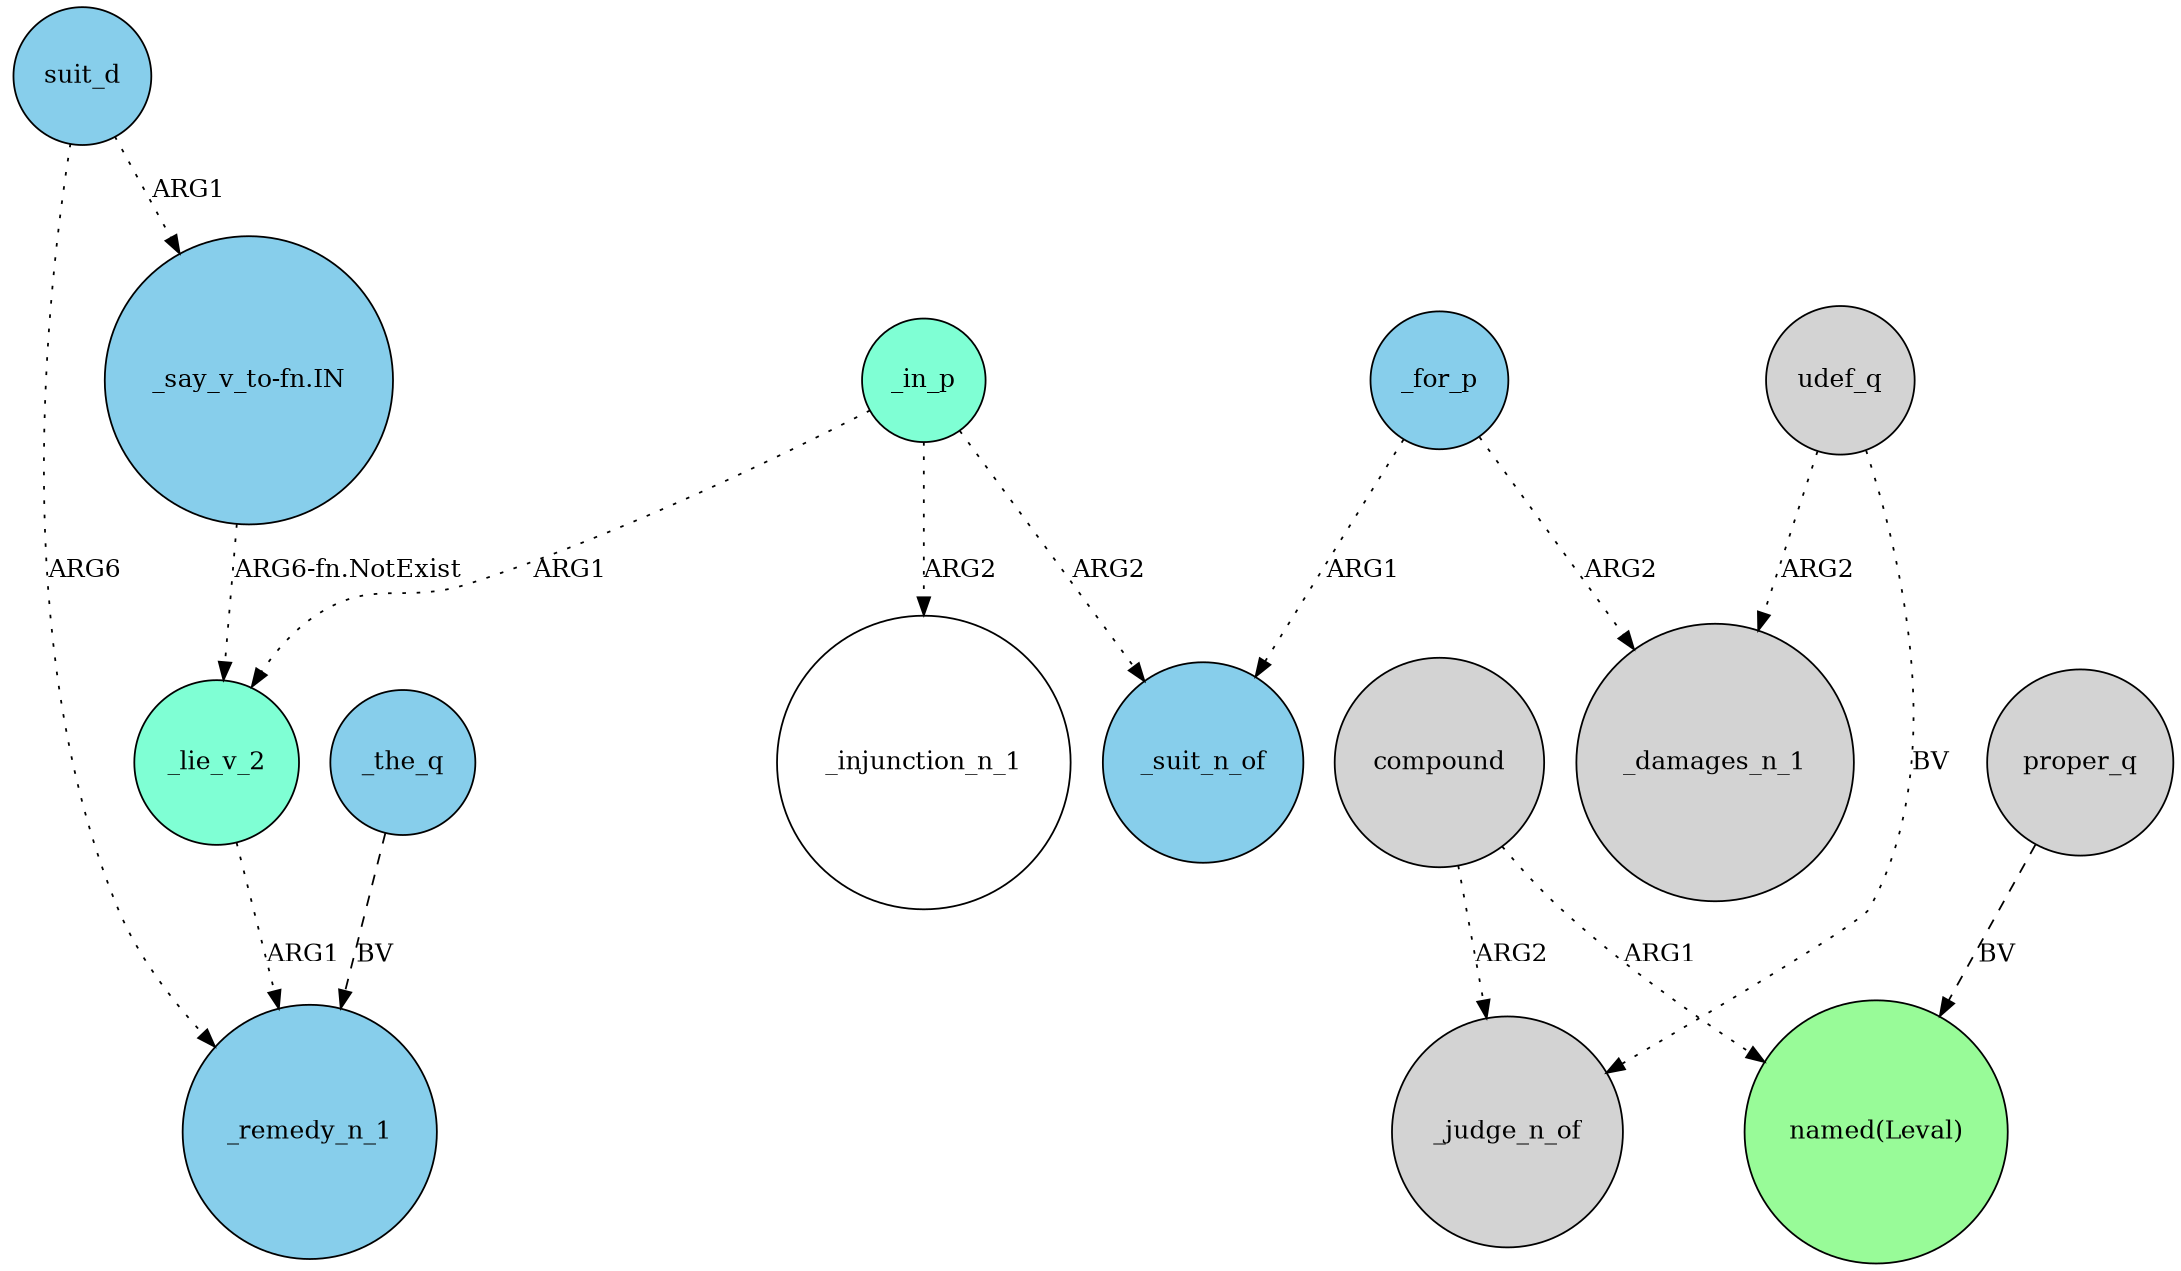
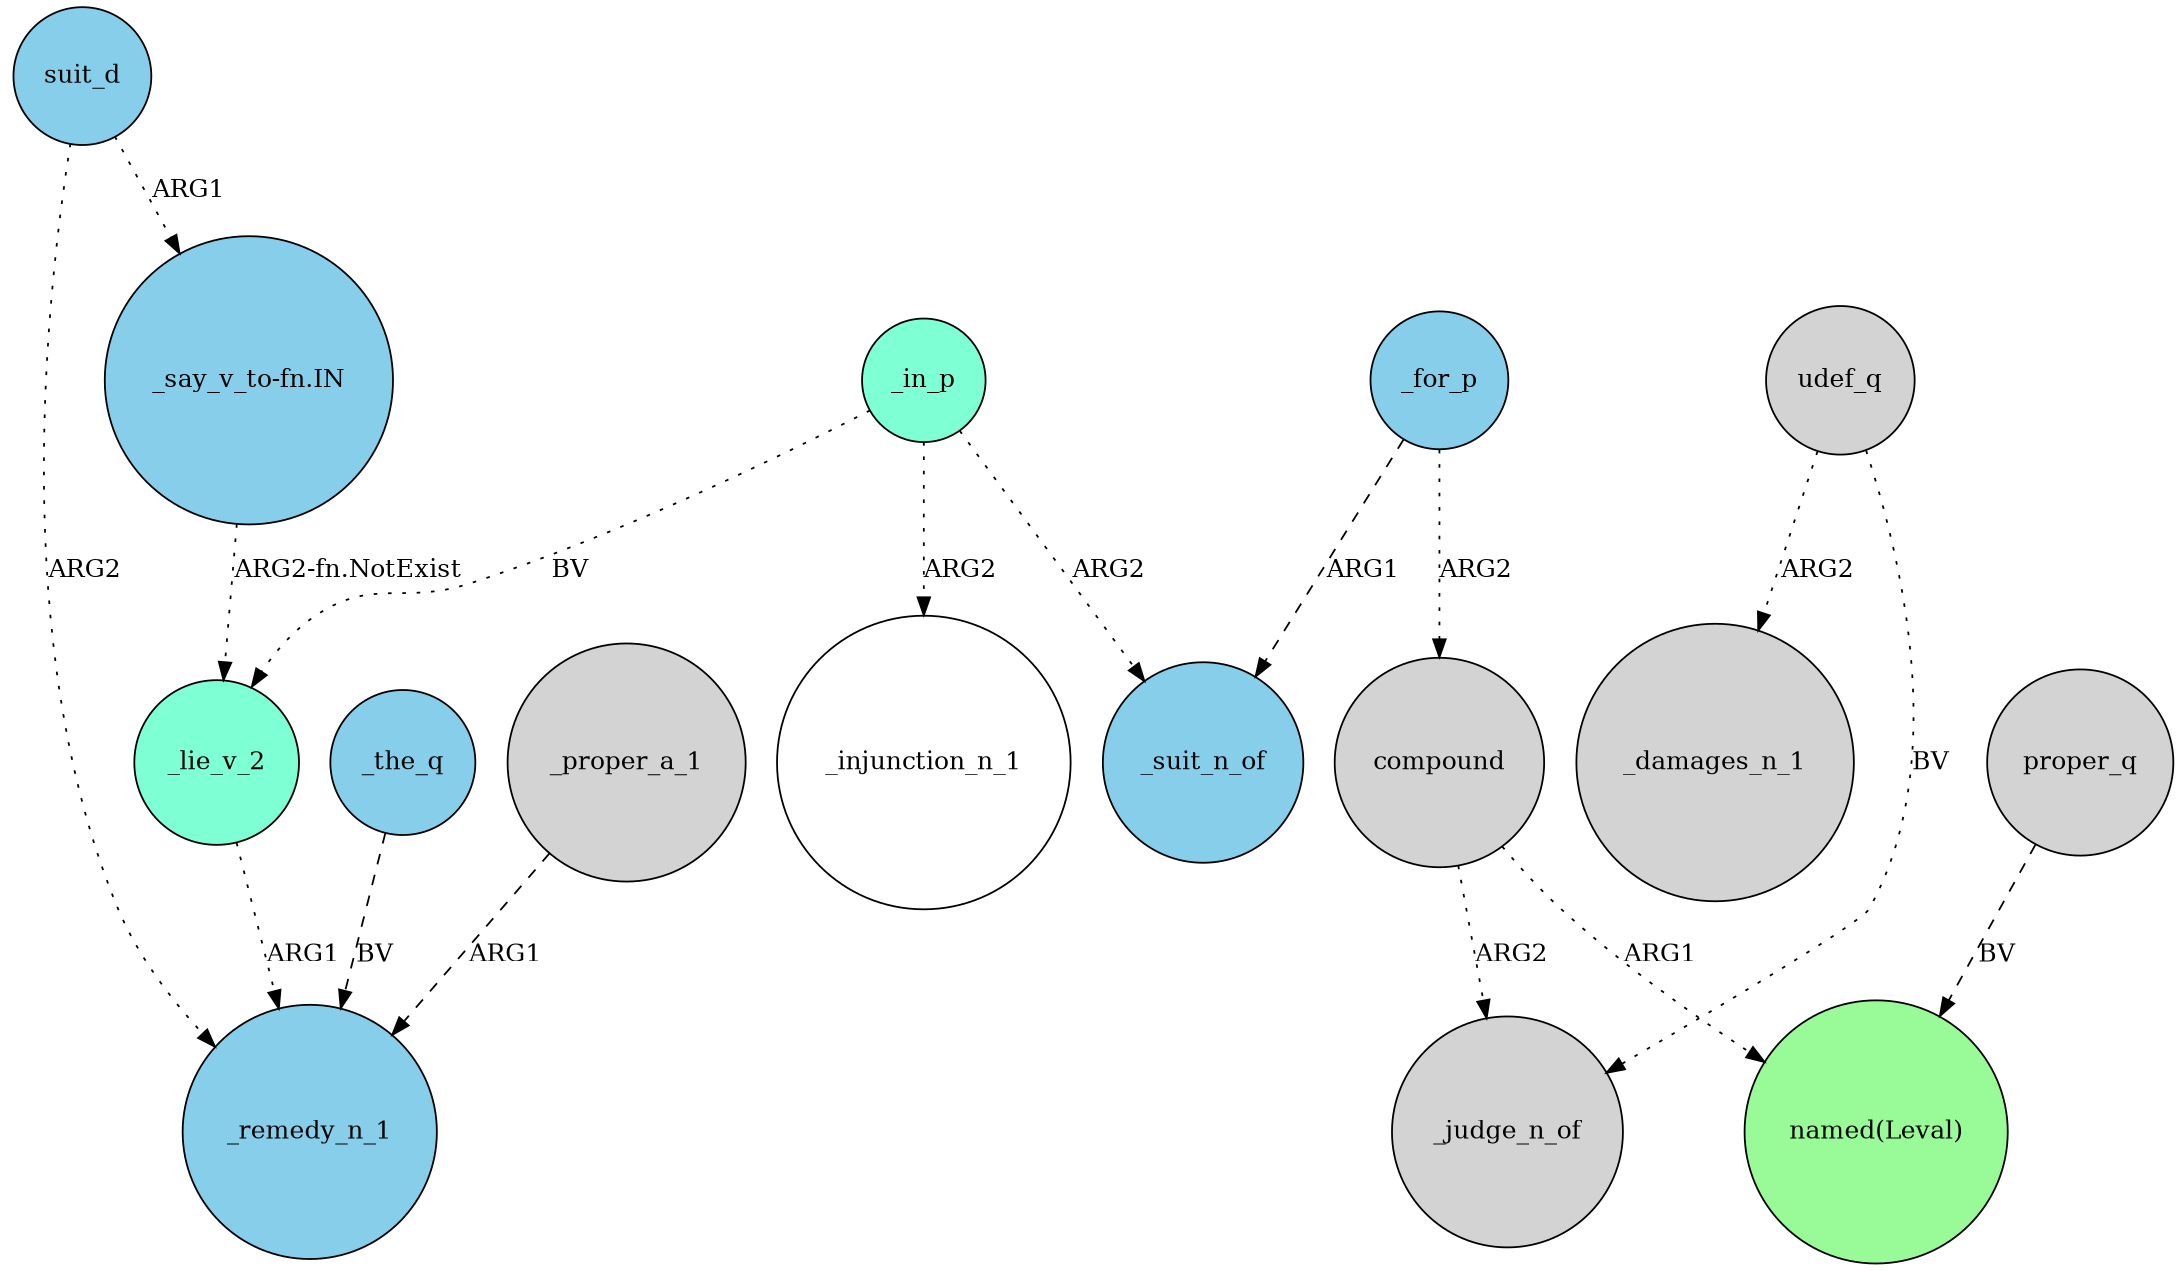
(1551, 536) -> (1439, 544)
(1334, 550) -> (1334, 550)
(85, 570) -> (85, 570)
(348, 570) -> (348, 570)
(570, 570) -> (570, 570)
none -> (627, 763)
